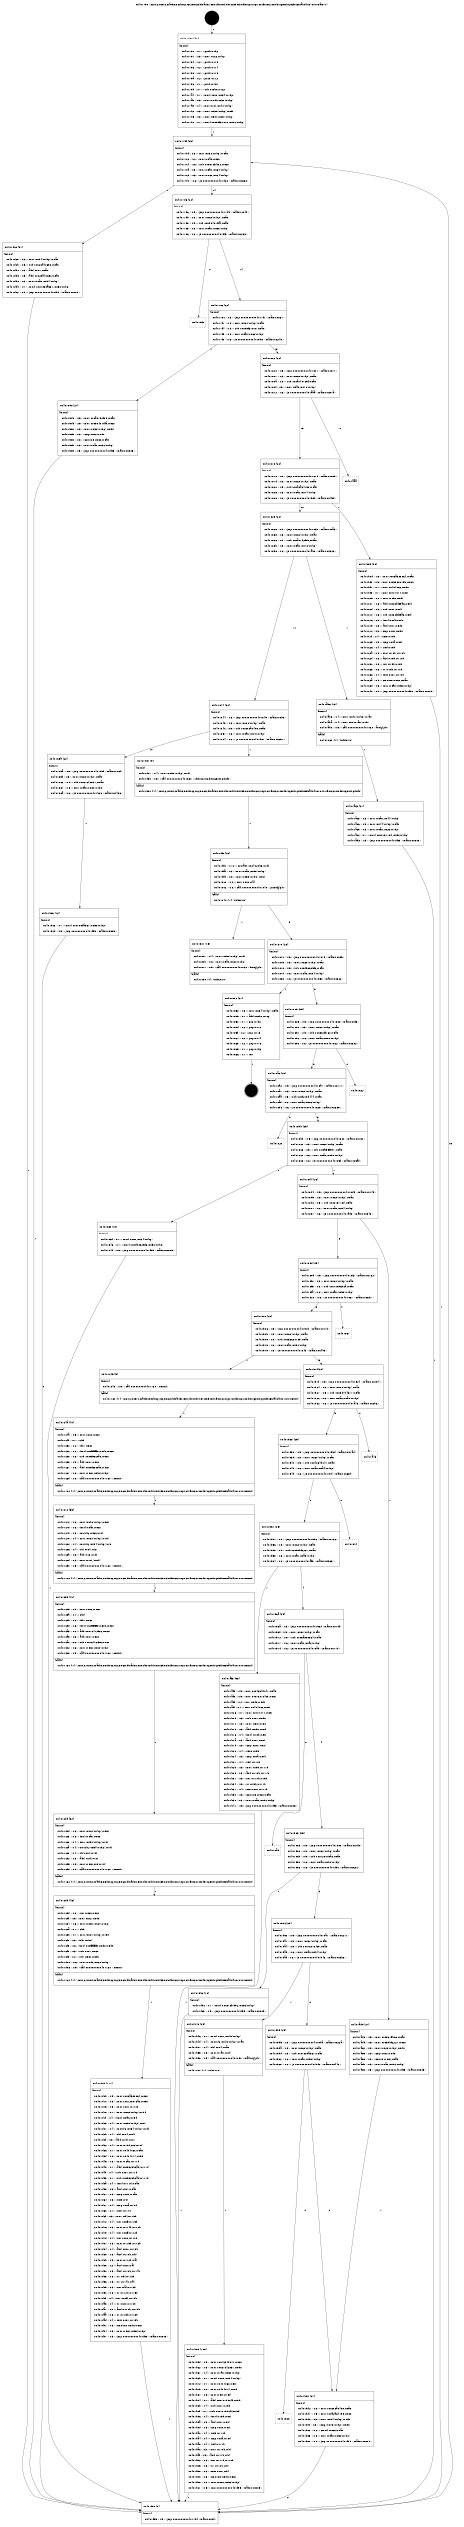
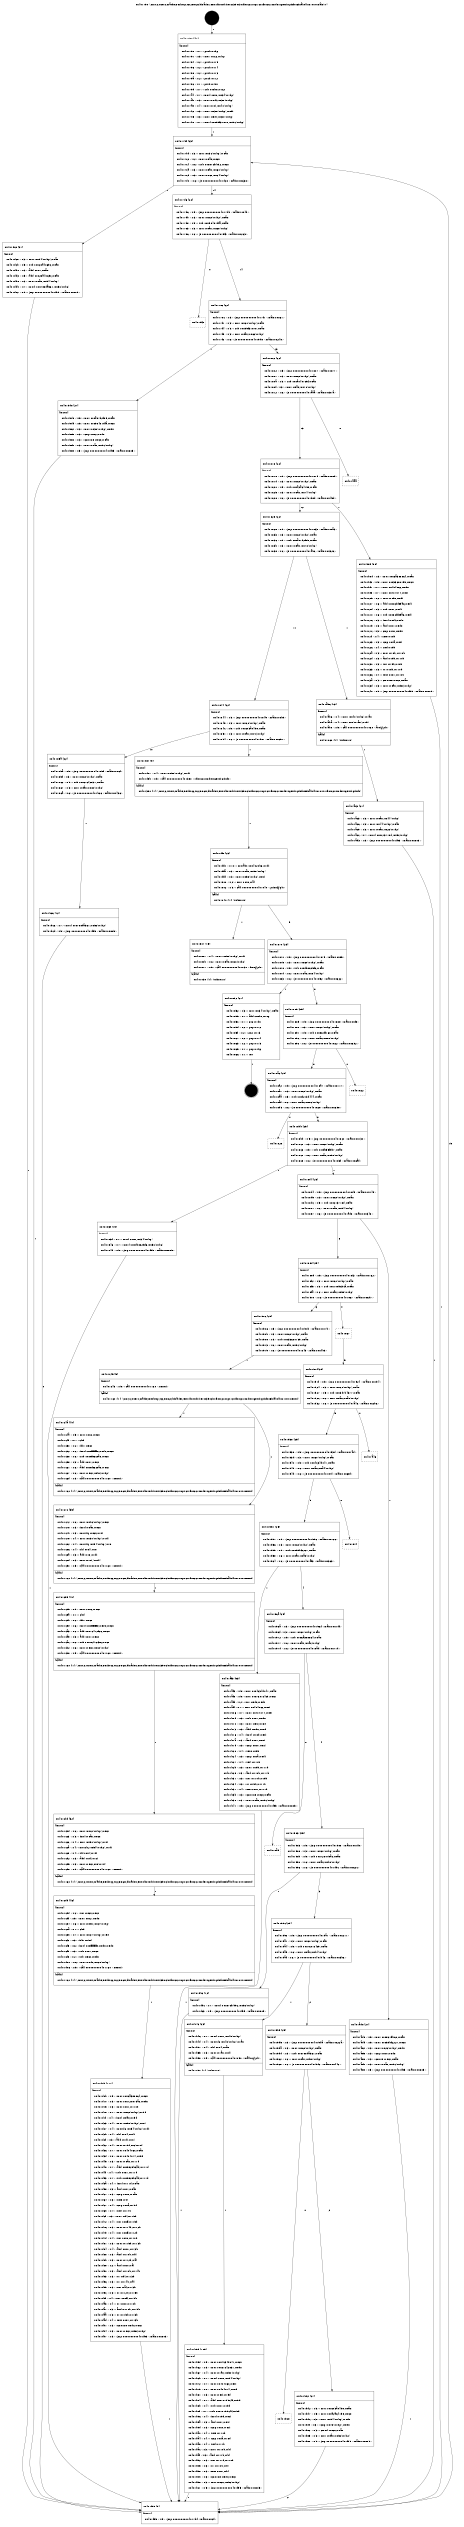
(317, 1359) -> (343, 1350)
(154, 1499) -> (270, 1452)
(354, 2231) -> (408, 2365)
